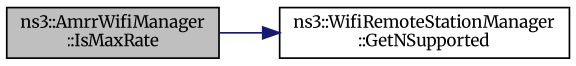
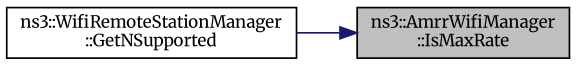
(241, 33) -> (318, 33)
